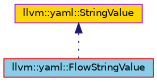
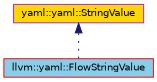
(79, 14) -> (79, 14)
